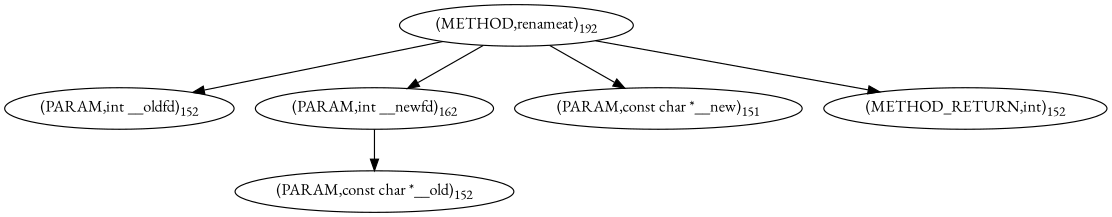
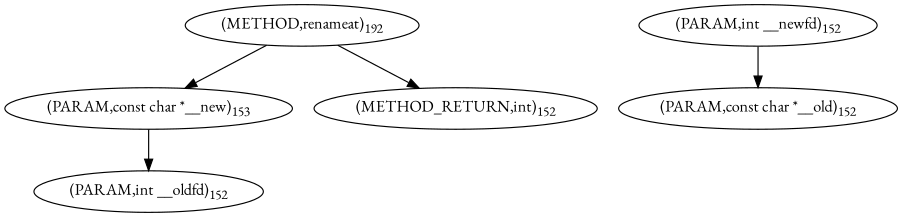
(451, 64) -> none
(323, 66) -> (149, 144)
(448, 107) -> (831, 24)
(751, 107) -> (241, 107)
